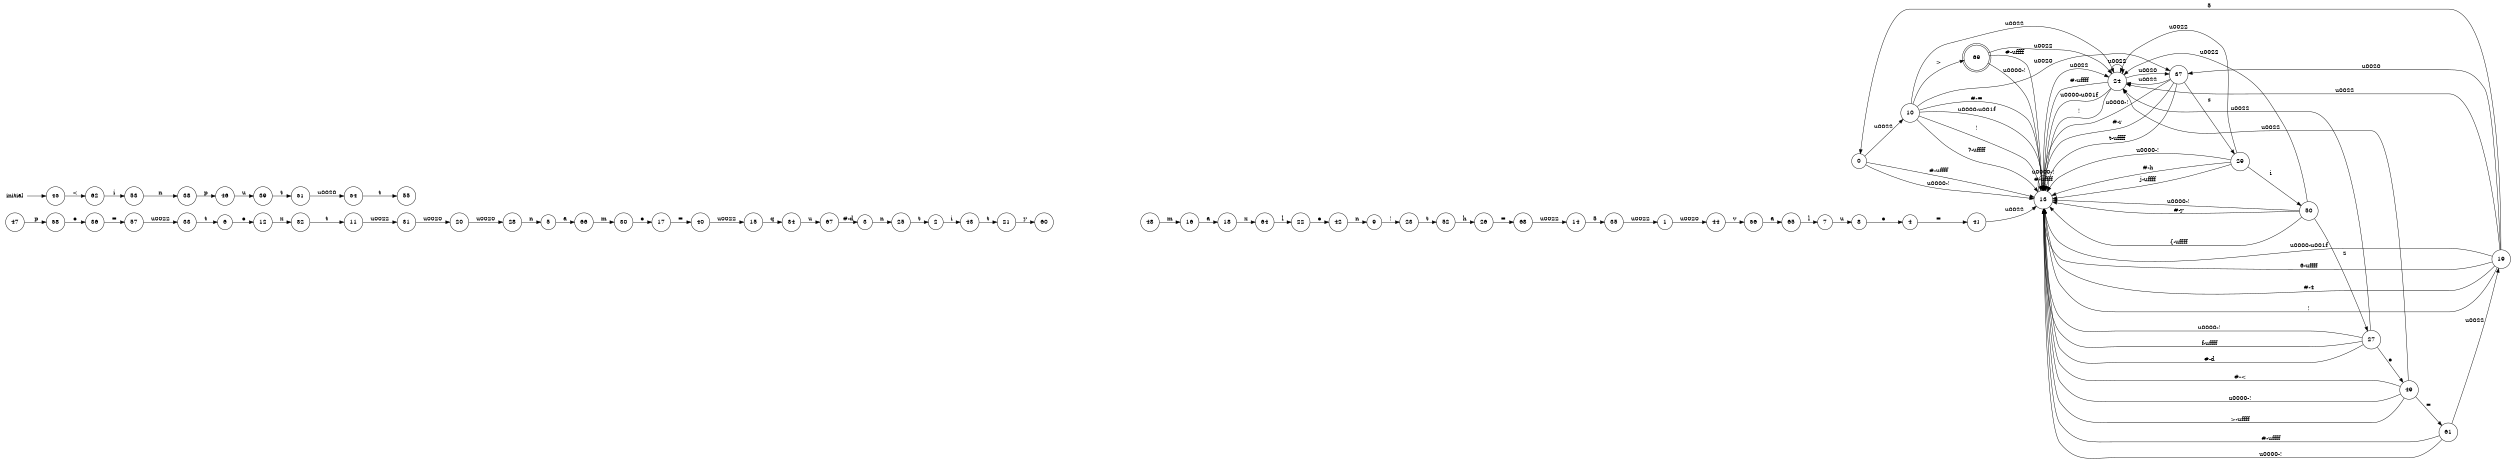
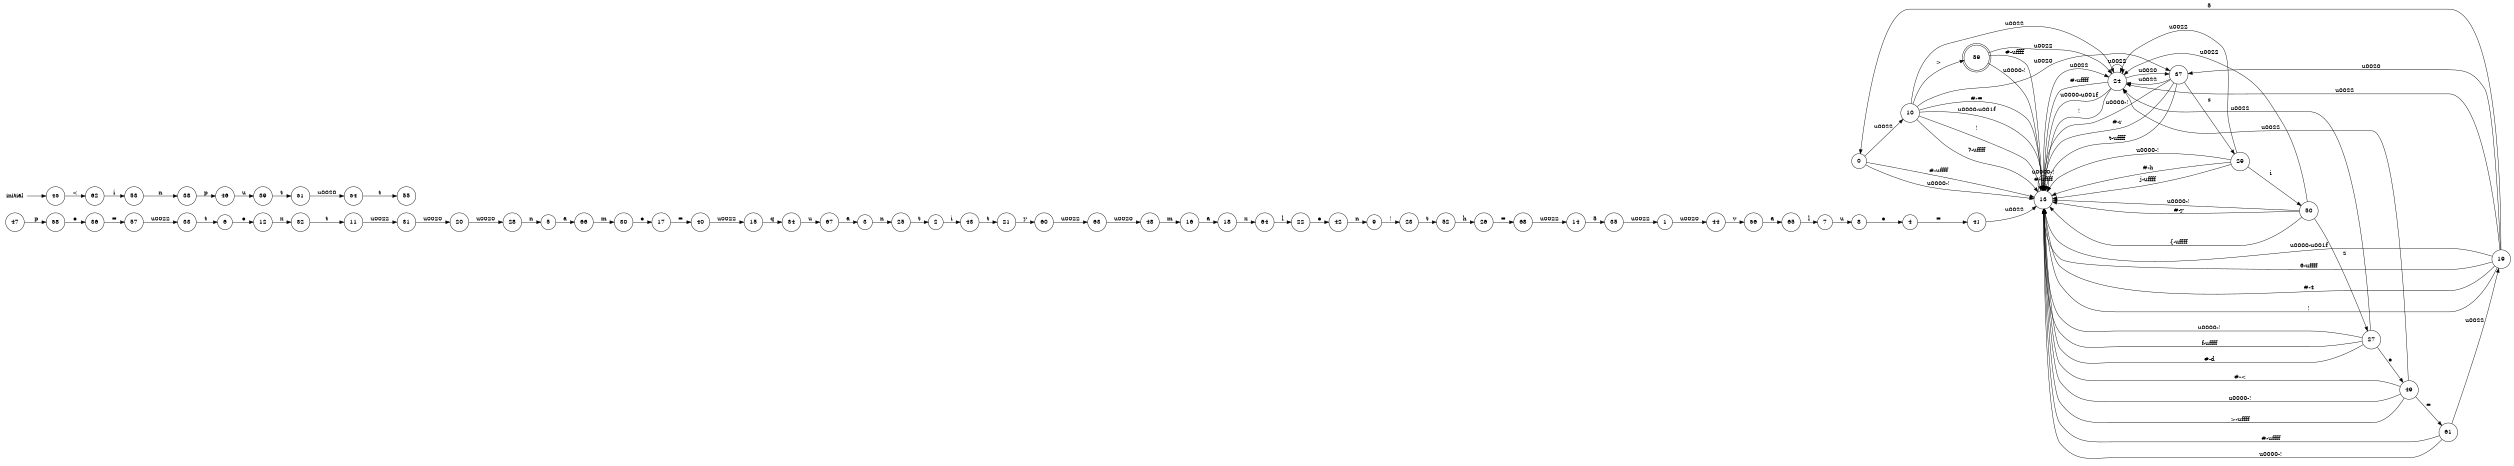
(1977, 58) -> (1977, 58)
(848, 219) -> (848, 219)
none -> (1097, 222)
